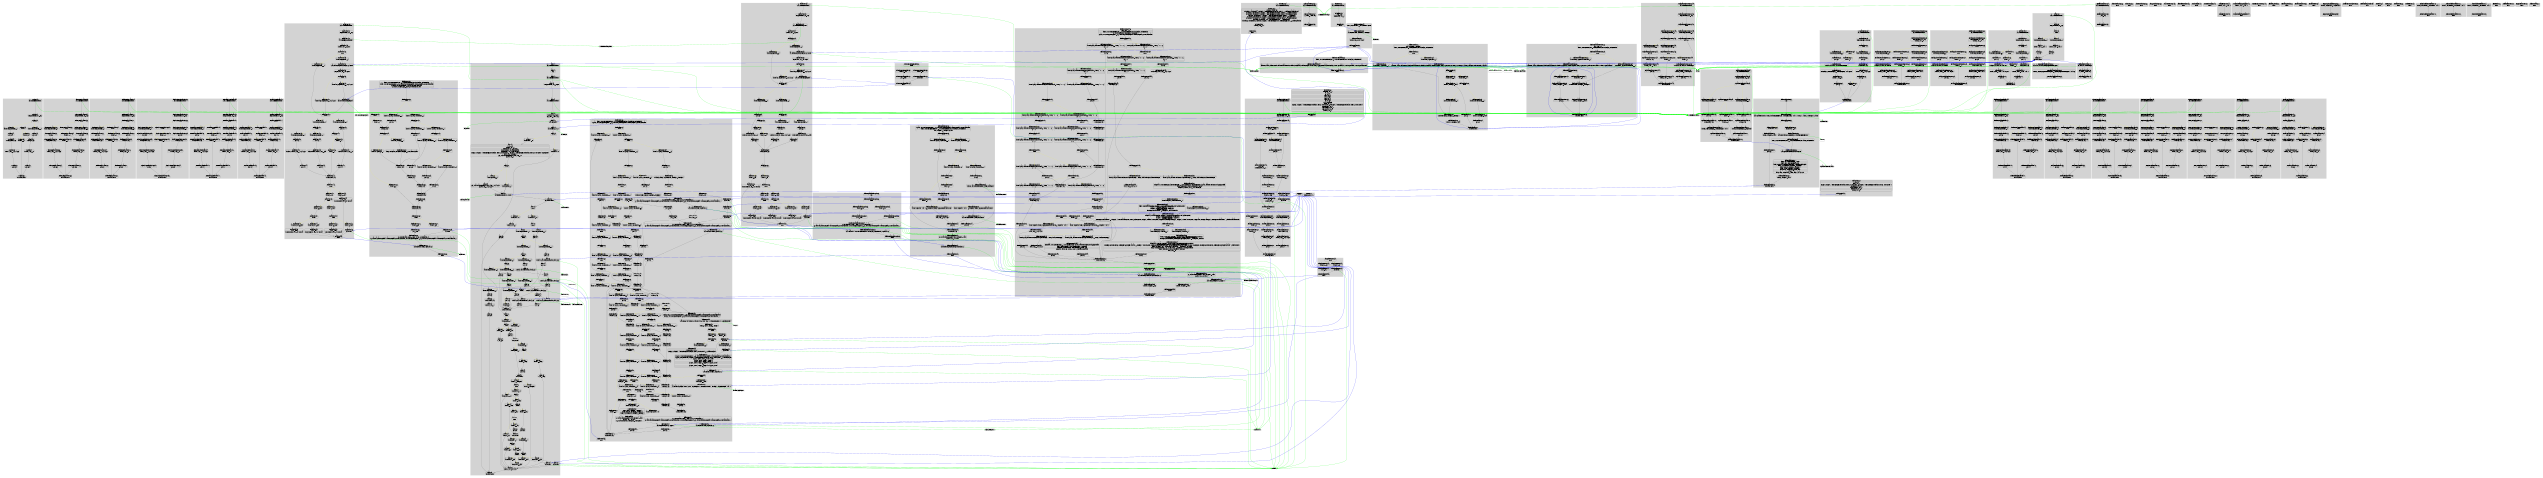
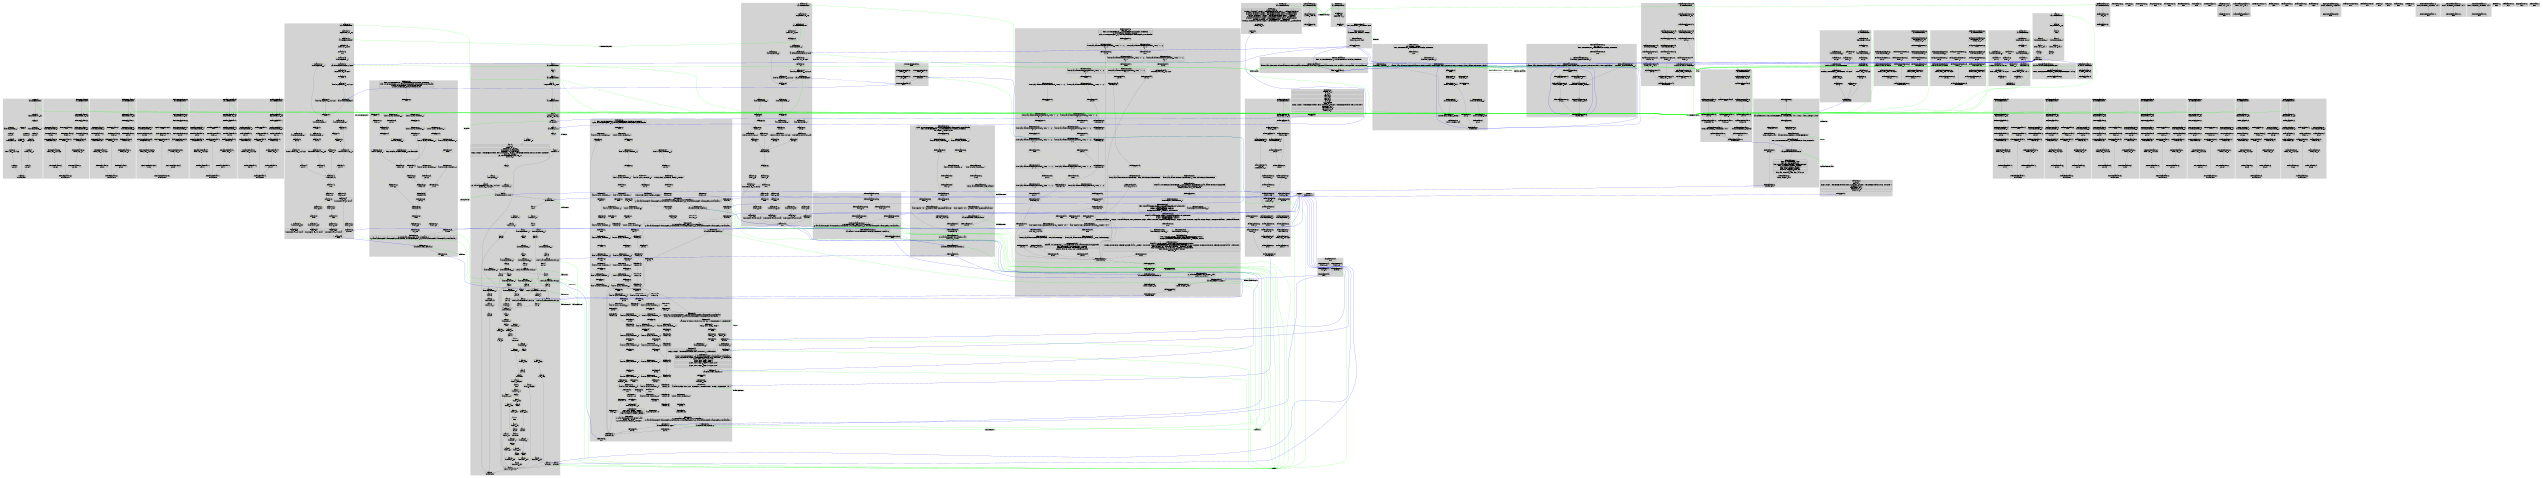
none -> (2260, 135)
